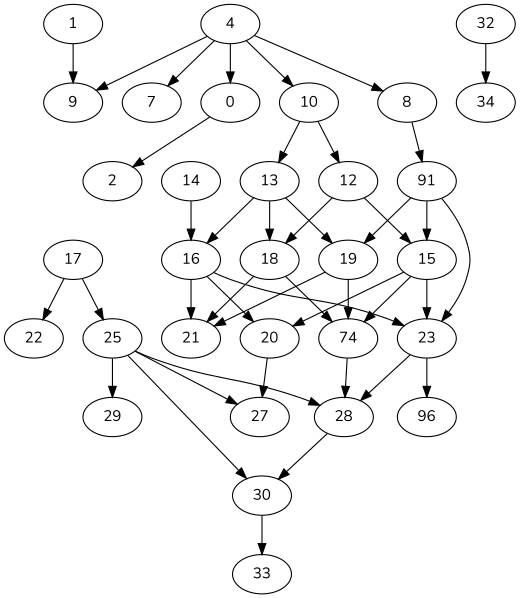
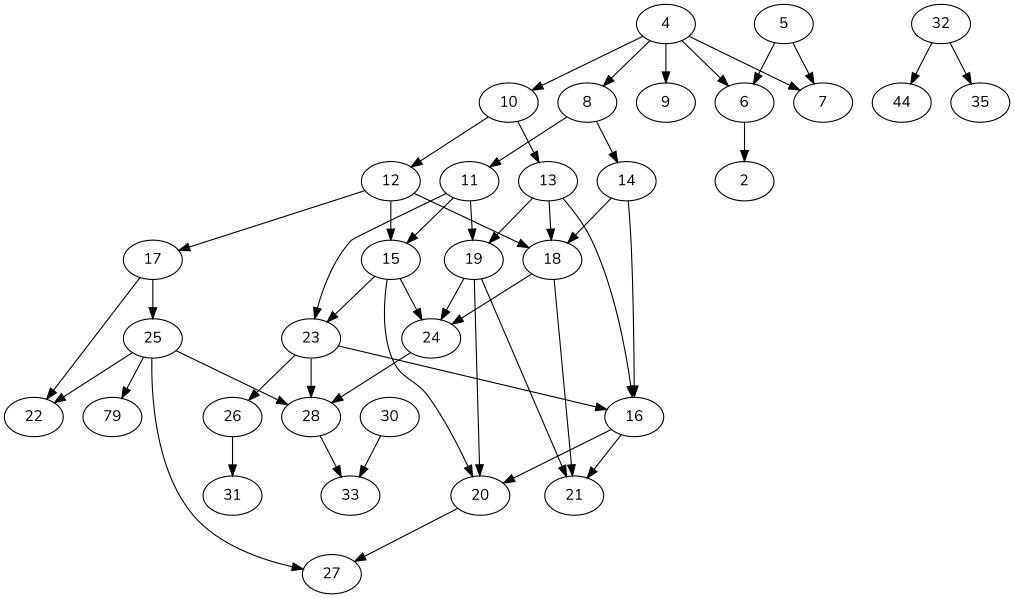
(73, 24) -> none
none -> (784, 24)
(230, 103) -> (745, 103)
(486, 103) -> (902, 103)
none -> (980, 103)
none -> (604, 137)
(427, 181) -> (469, 181)
none -> (593, 217)
none -> (277, 219)
(294, 297) -> (467, 376)
(348, 338) -> (431, 338)
none -> (477, 368)
(183, 413) -> (98, 375)
(112, 417) -> (112, 417)
(427, 417) -> (233, 417)
(307, 453) -> (328, 451)
none -> (233, 496)
